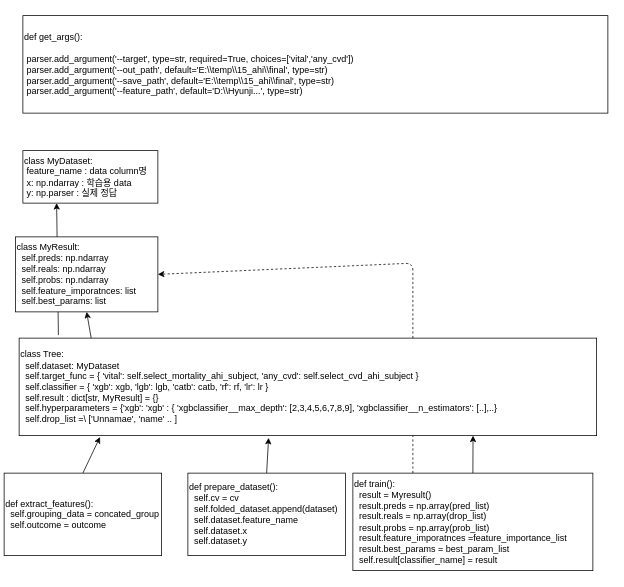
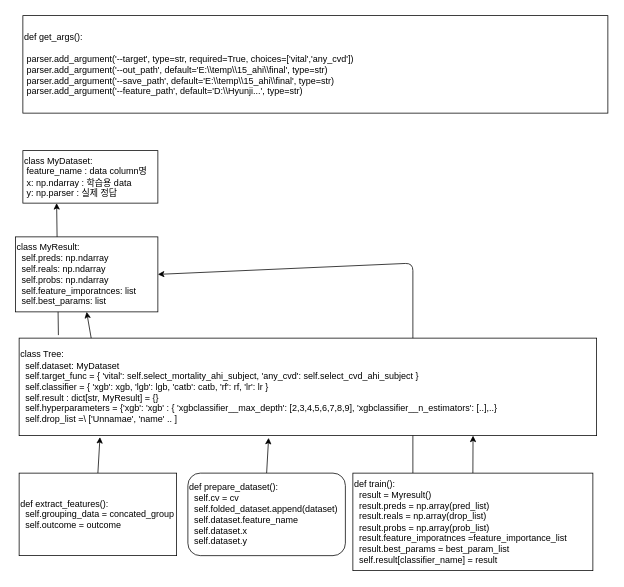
(323, 267) -> (323, 267)
(83, 514) -> (98, 514)
(267, 514) -> (267, 514)
